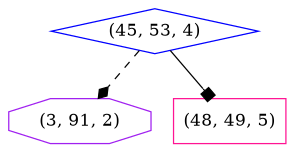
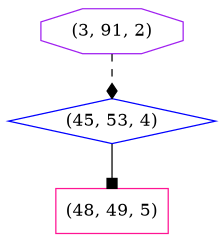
(124, 69) -> (112, 69)
